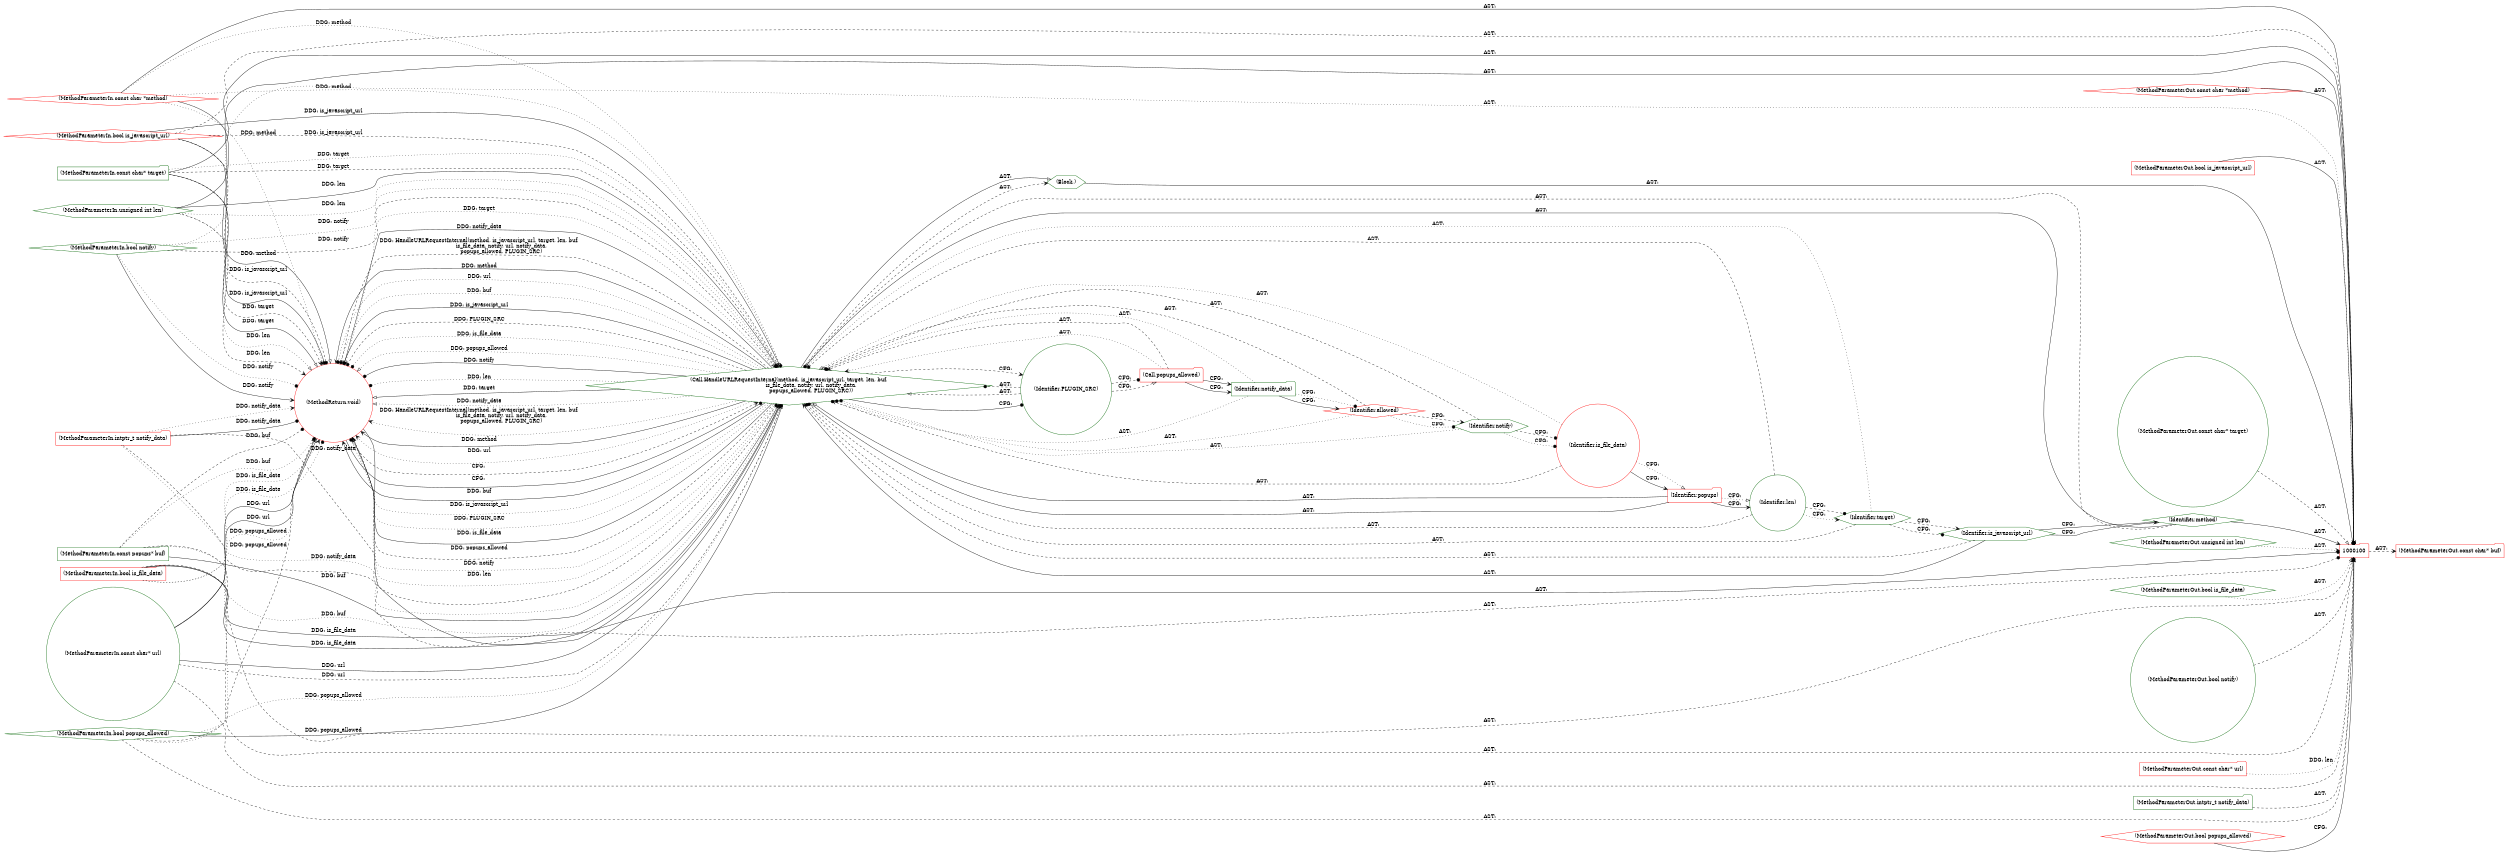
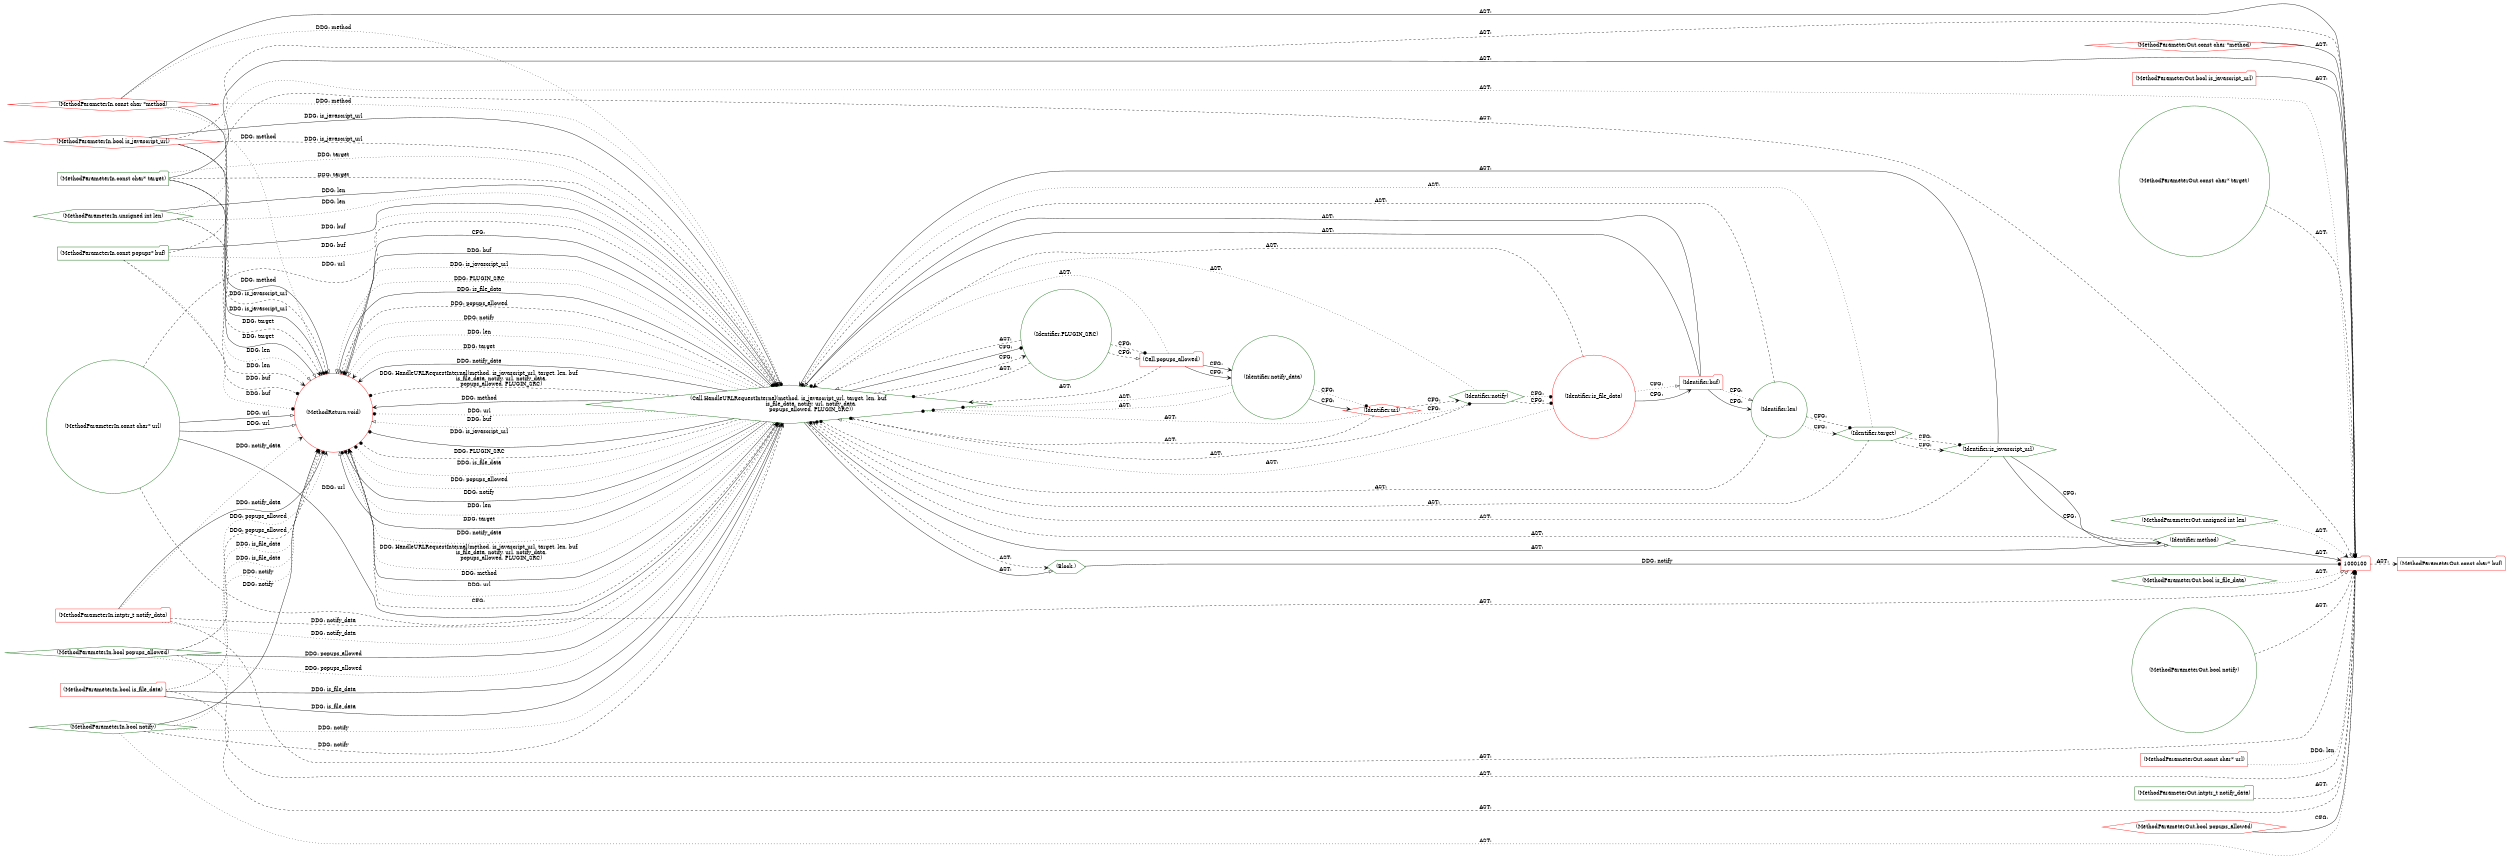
(1443, 74) -> (1423, 91)
(1654, 182) -> (1657, 561)
(1263, 389) -> (1273, 377)
(1374, 411) -> (1382, 411)
(1695, 496) -> (1701, 383)
(2193, 520) -> (2194, 540)
(1267, 592) -> none
